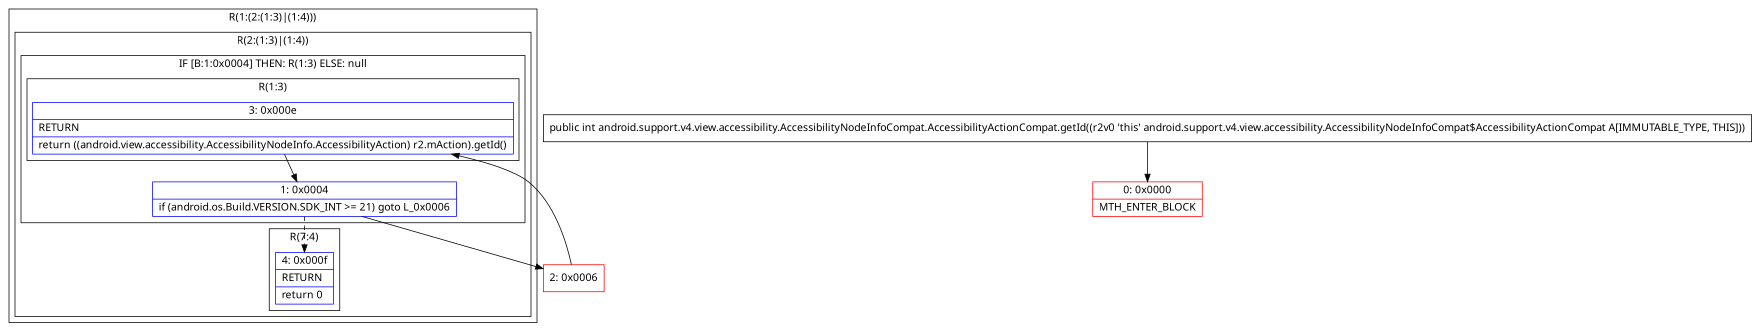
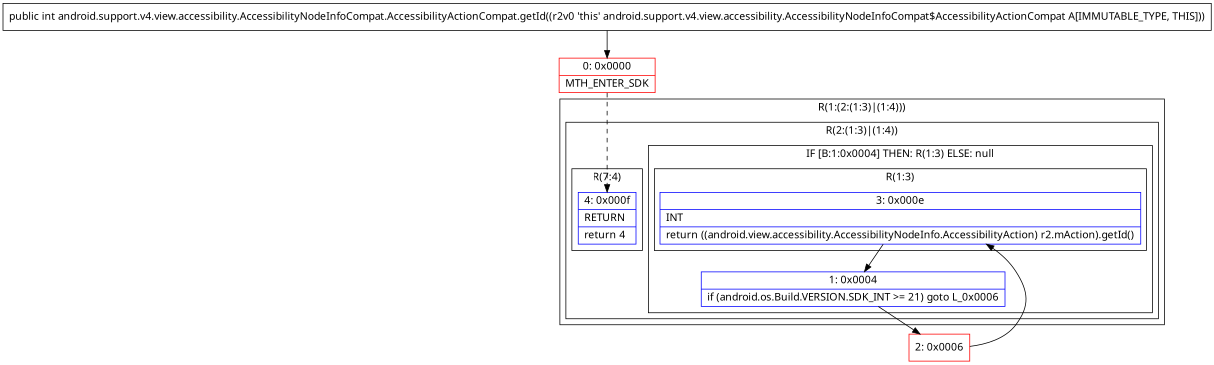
(59, 128) -> (675, 218)
(1148, 207) -> (607, 84)
(304, 233) -> (607, 139)
(302, 295) -> (605, 235)
